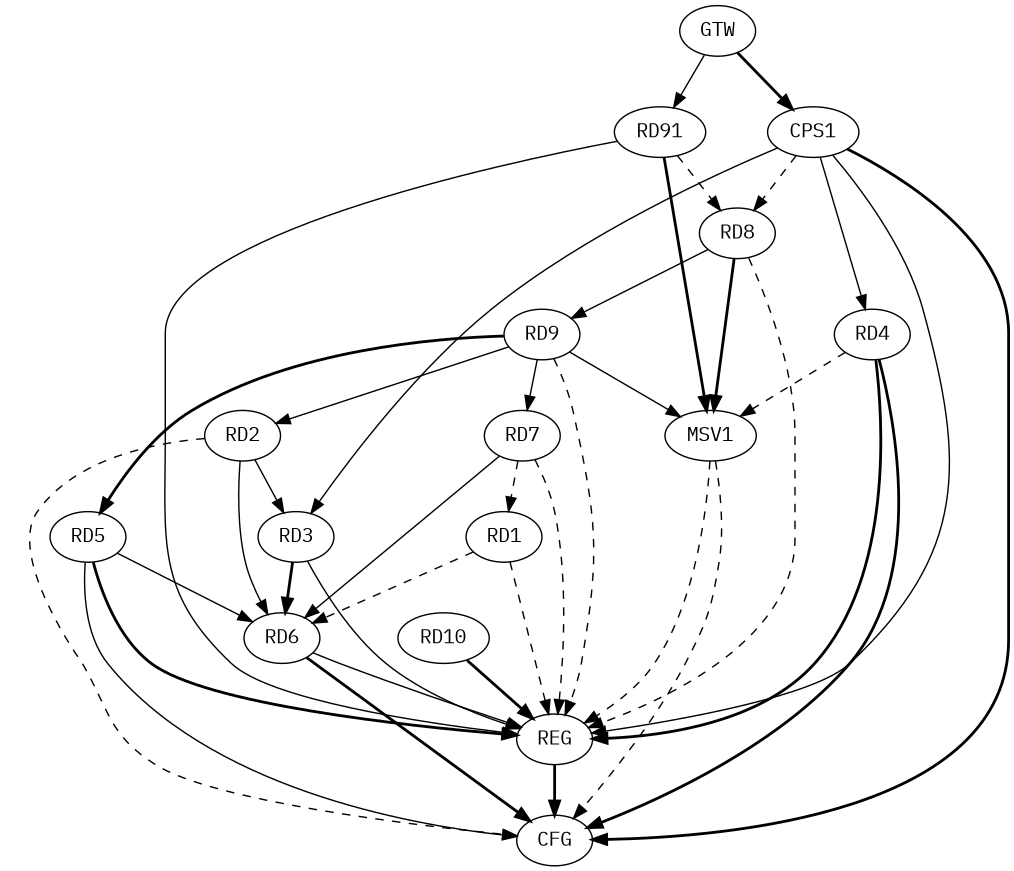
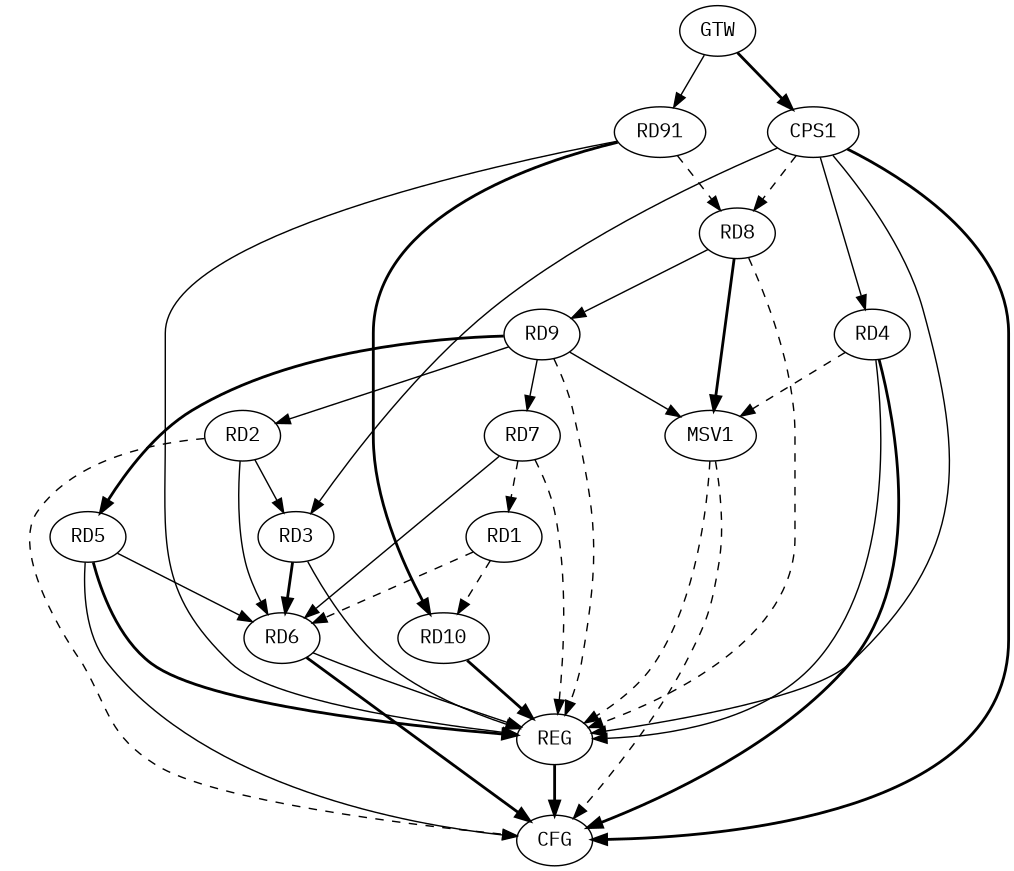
(684, 277) -> (378, 306)
(841, 626) -> (841, 626)
(528, 631) -> (478, 581)
